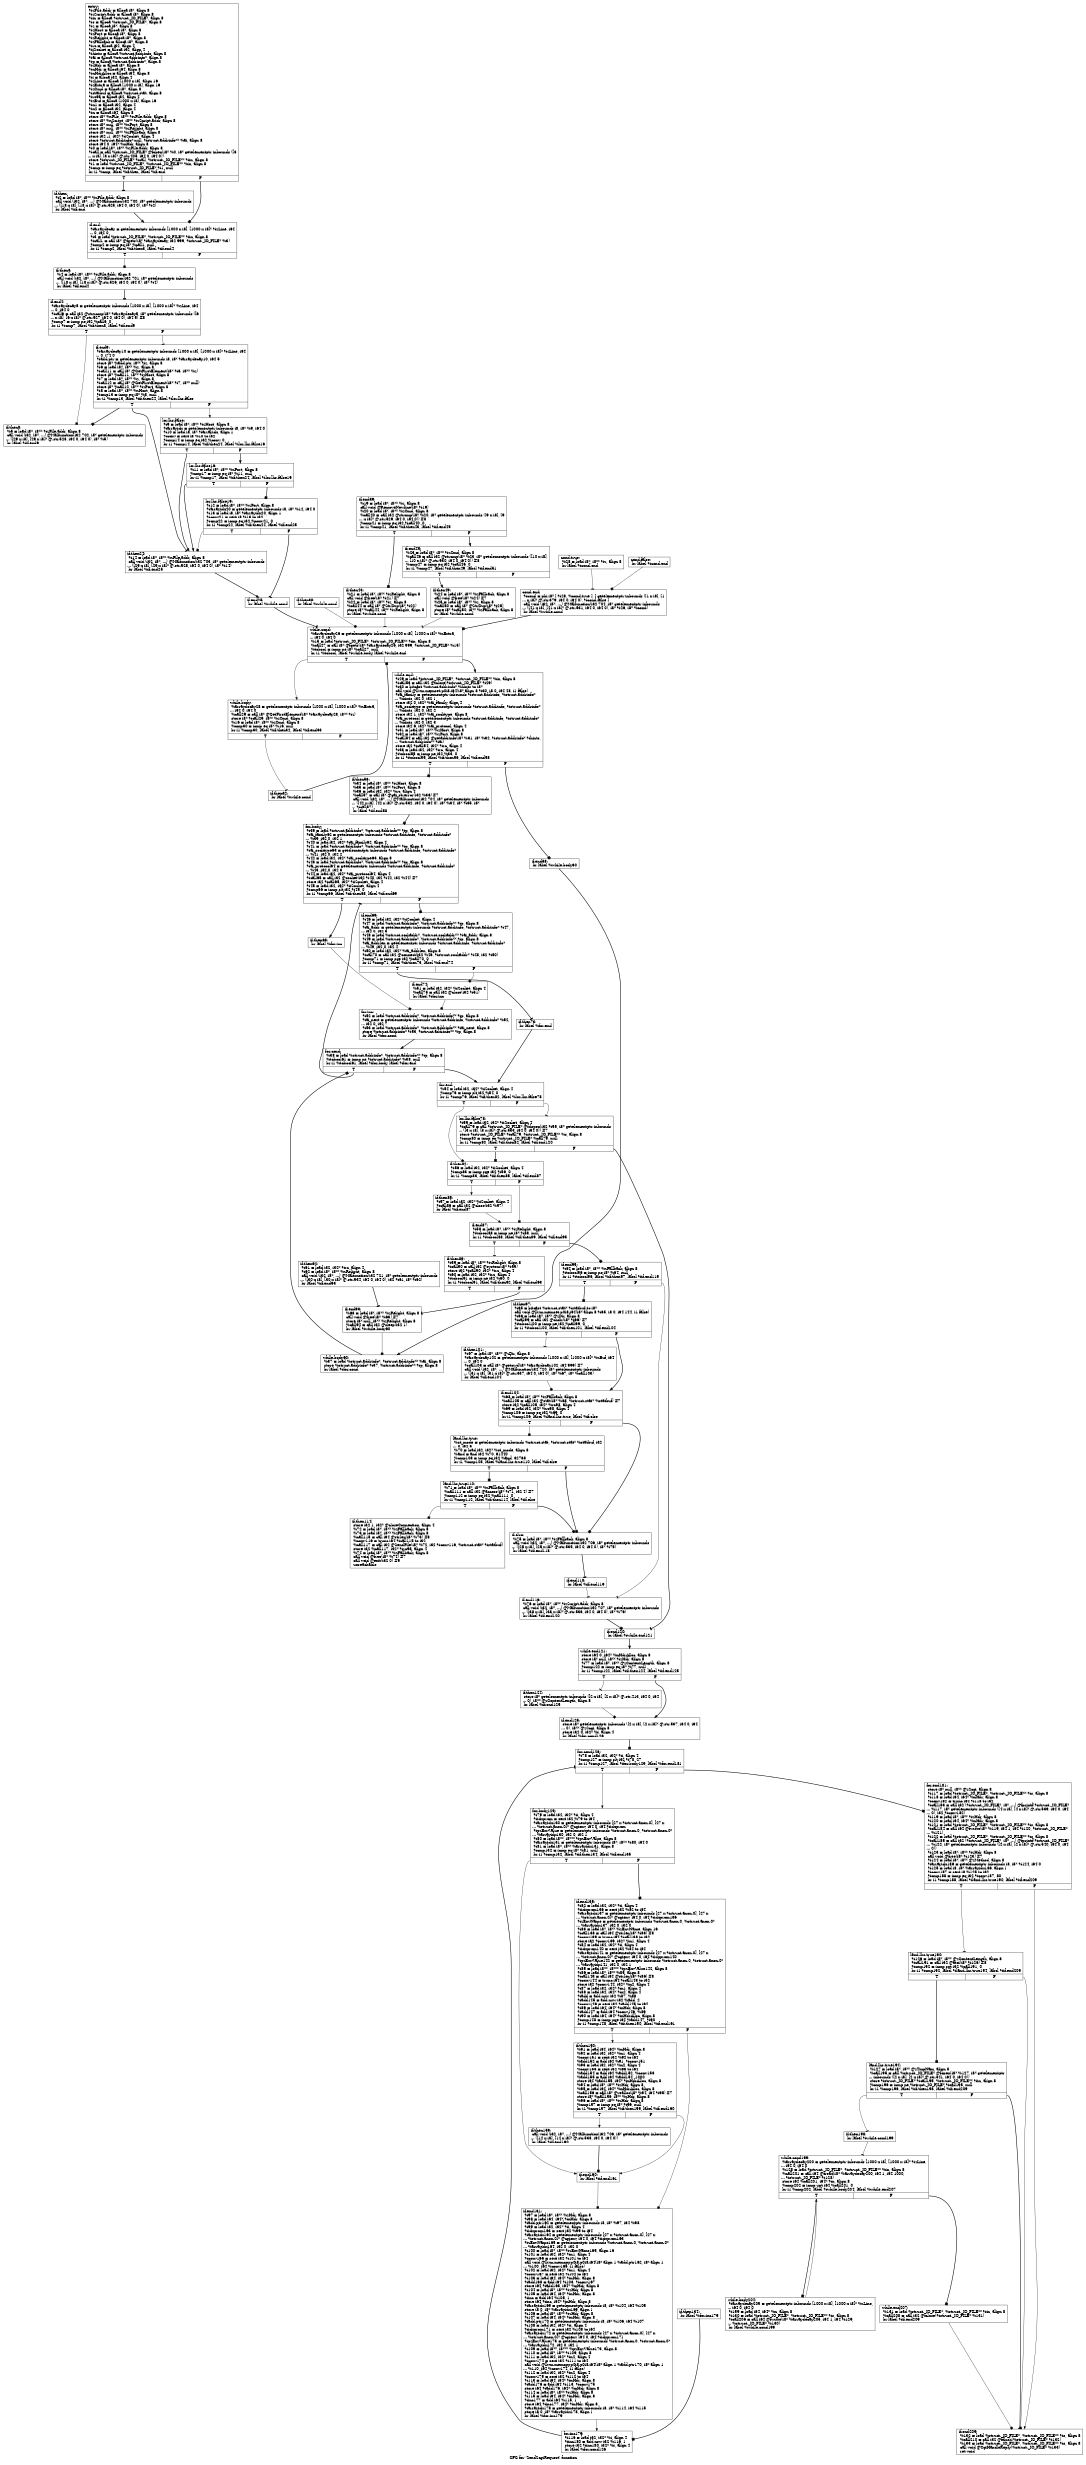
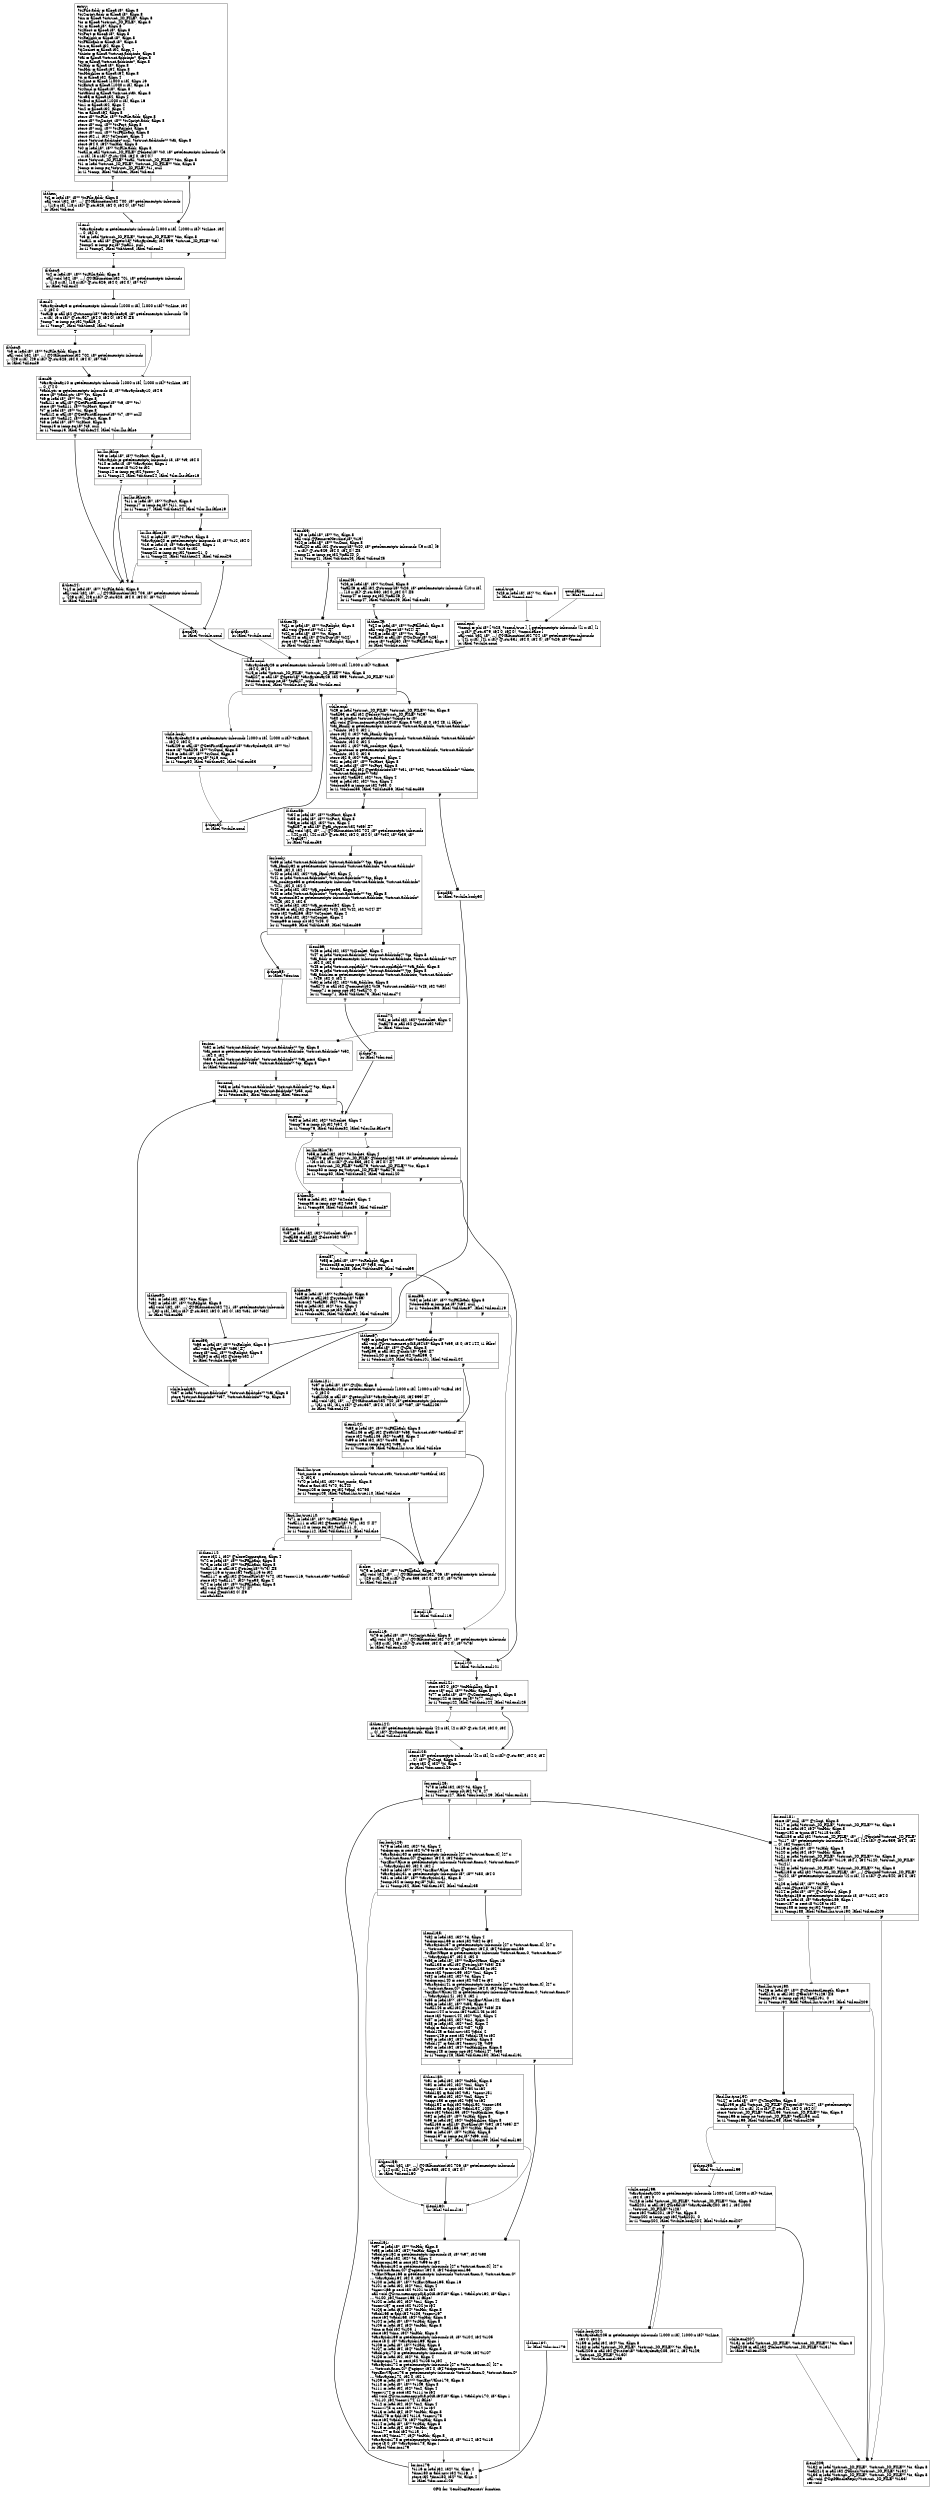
(107, 416) -> (85, 370)
(336, 1005) -> none
(687, 2122) -> (534, 2153)
(1020, 2261) -> (867, 2292)
